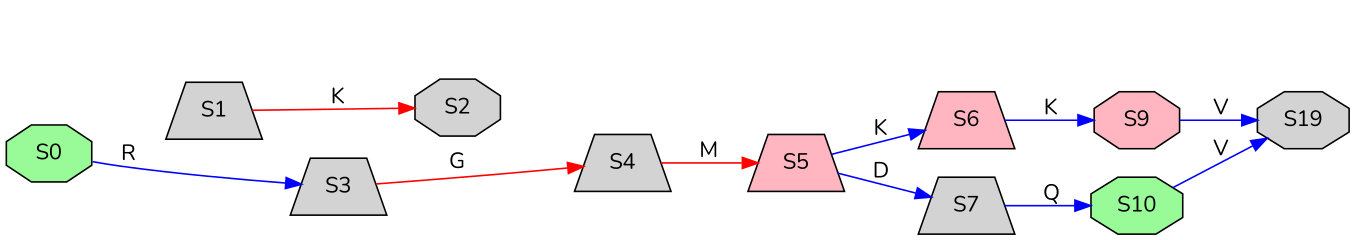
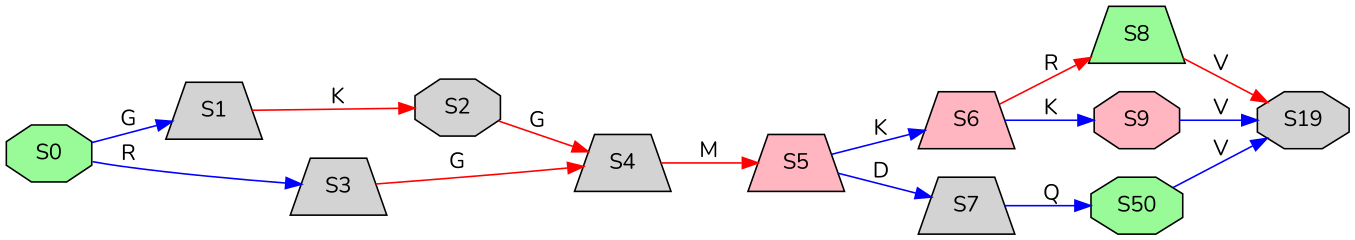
none -> (1137, 35)
none -> (124, 134)
none -> (536, 134)
(1137, 206) -> (1137, 206)
